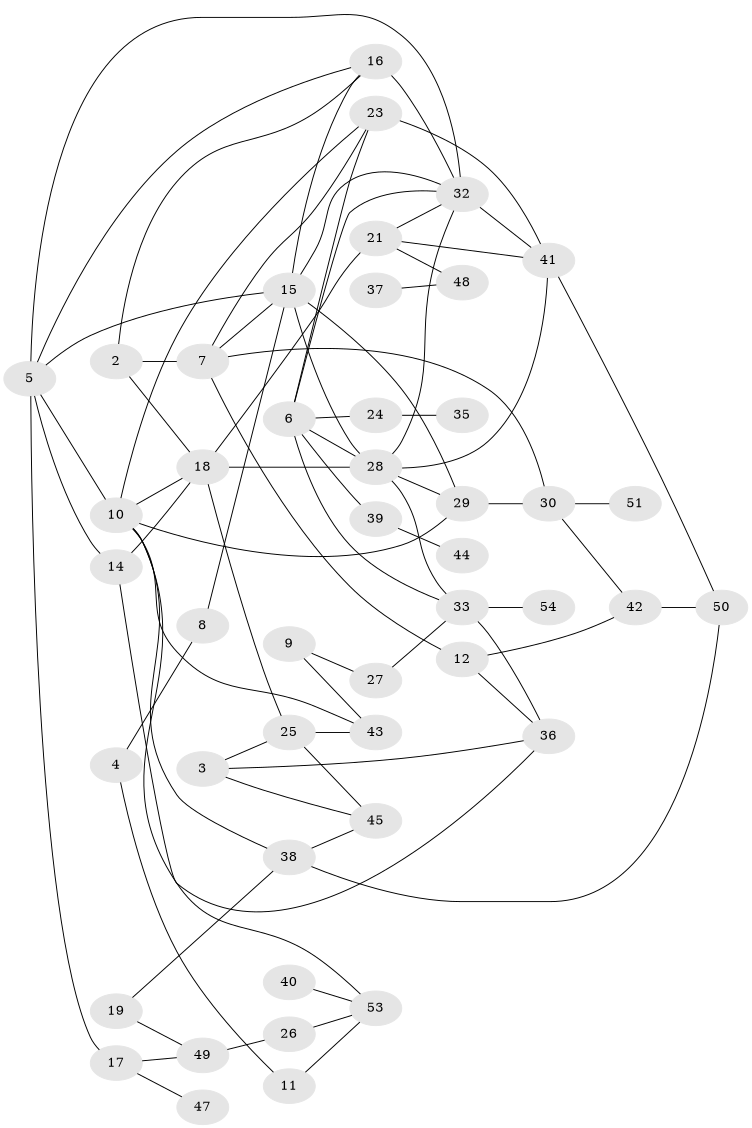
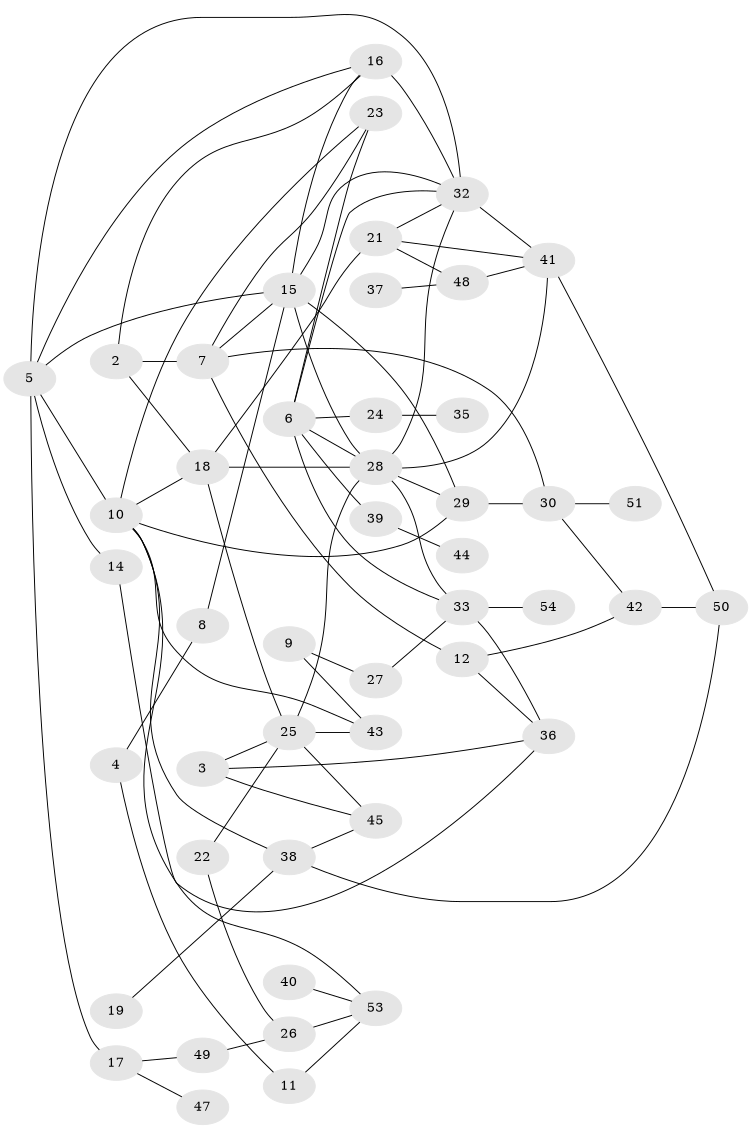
(485, 166) -> (506, 272)
(162, 518) -> none
none -> (326, 597)
none -> (203, 857)
(160, 1033) -> none
